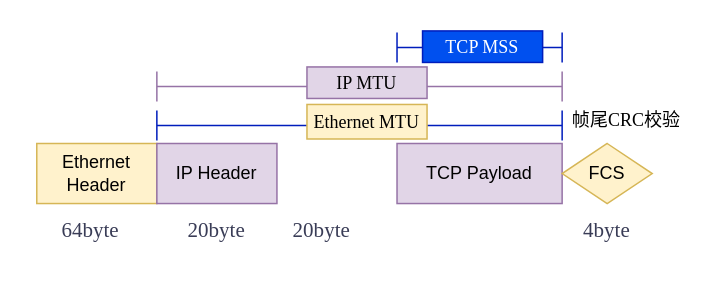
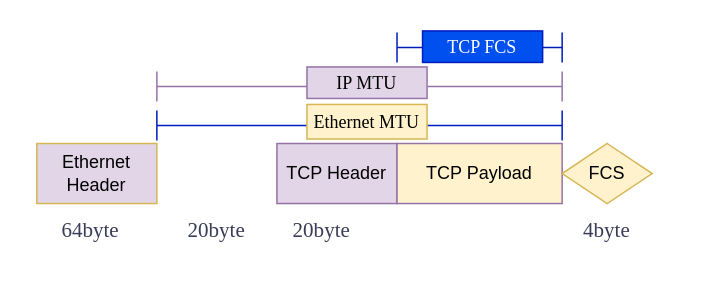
(482, 47) -> (482, 47)
(626, 121) -> none
(97, 173) -> (97, 173)
(217, 173) -> none
none -> (337, 173)
(479, 173) -> (479, 173)
